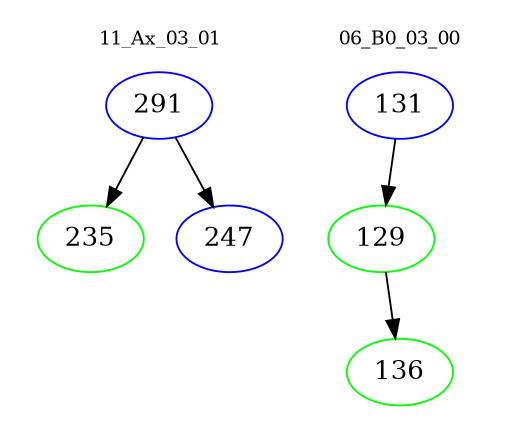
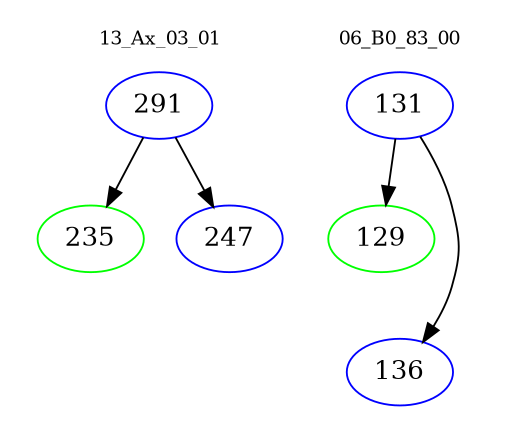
(160, 40) -> (160, 40)
(400, 40) -> (400, 40)
(389, 296) -> (457, 230)
(400, 372) -> (400, 372)
